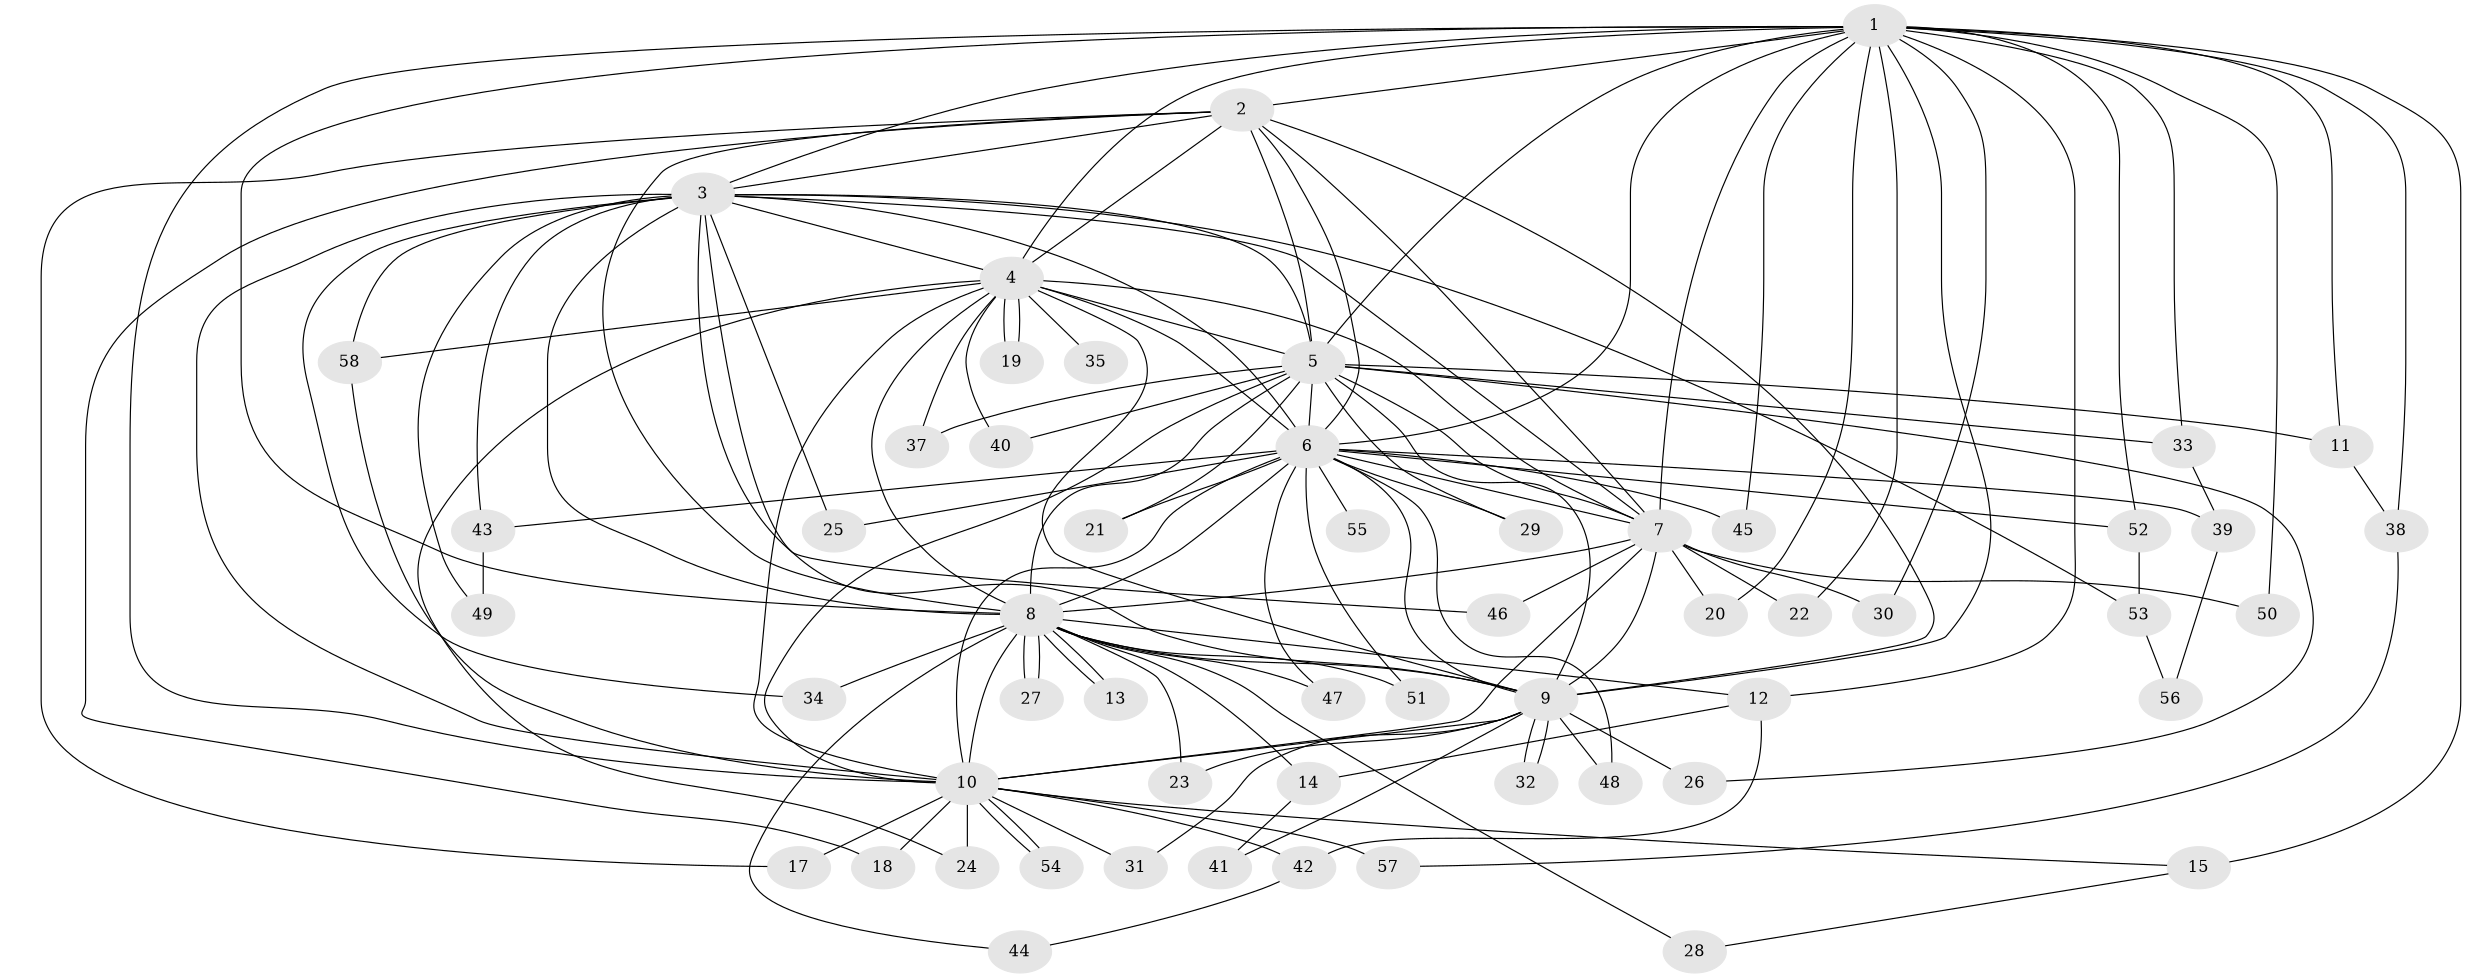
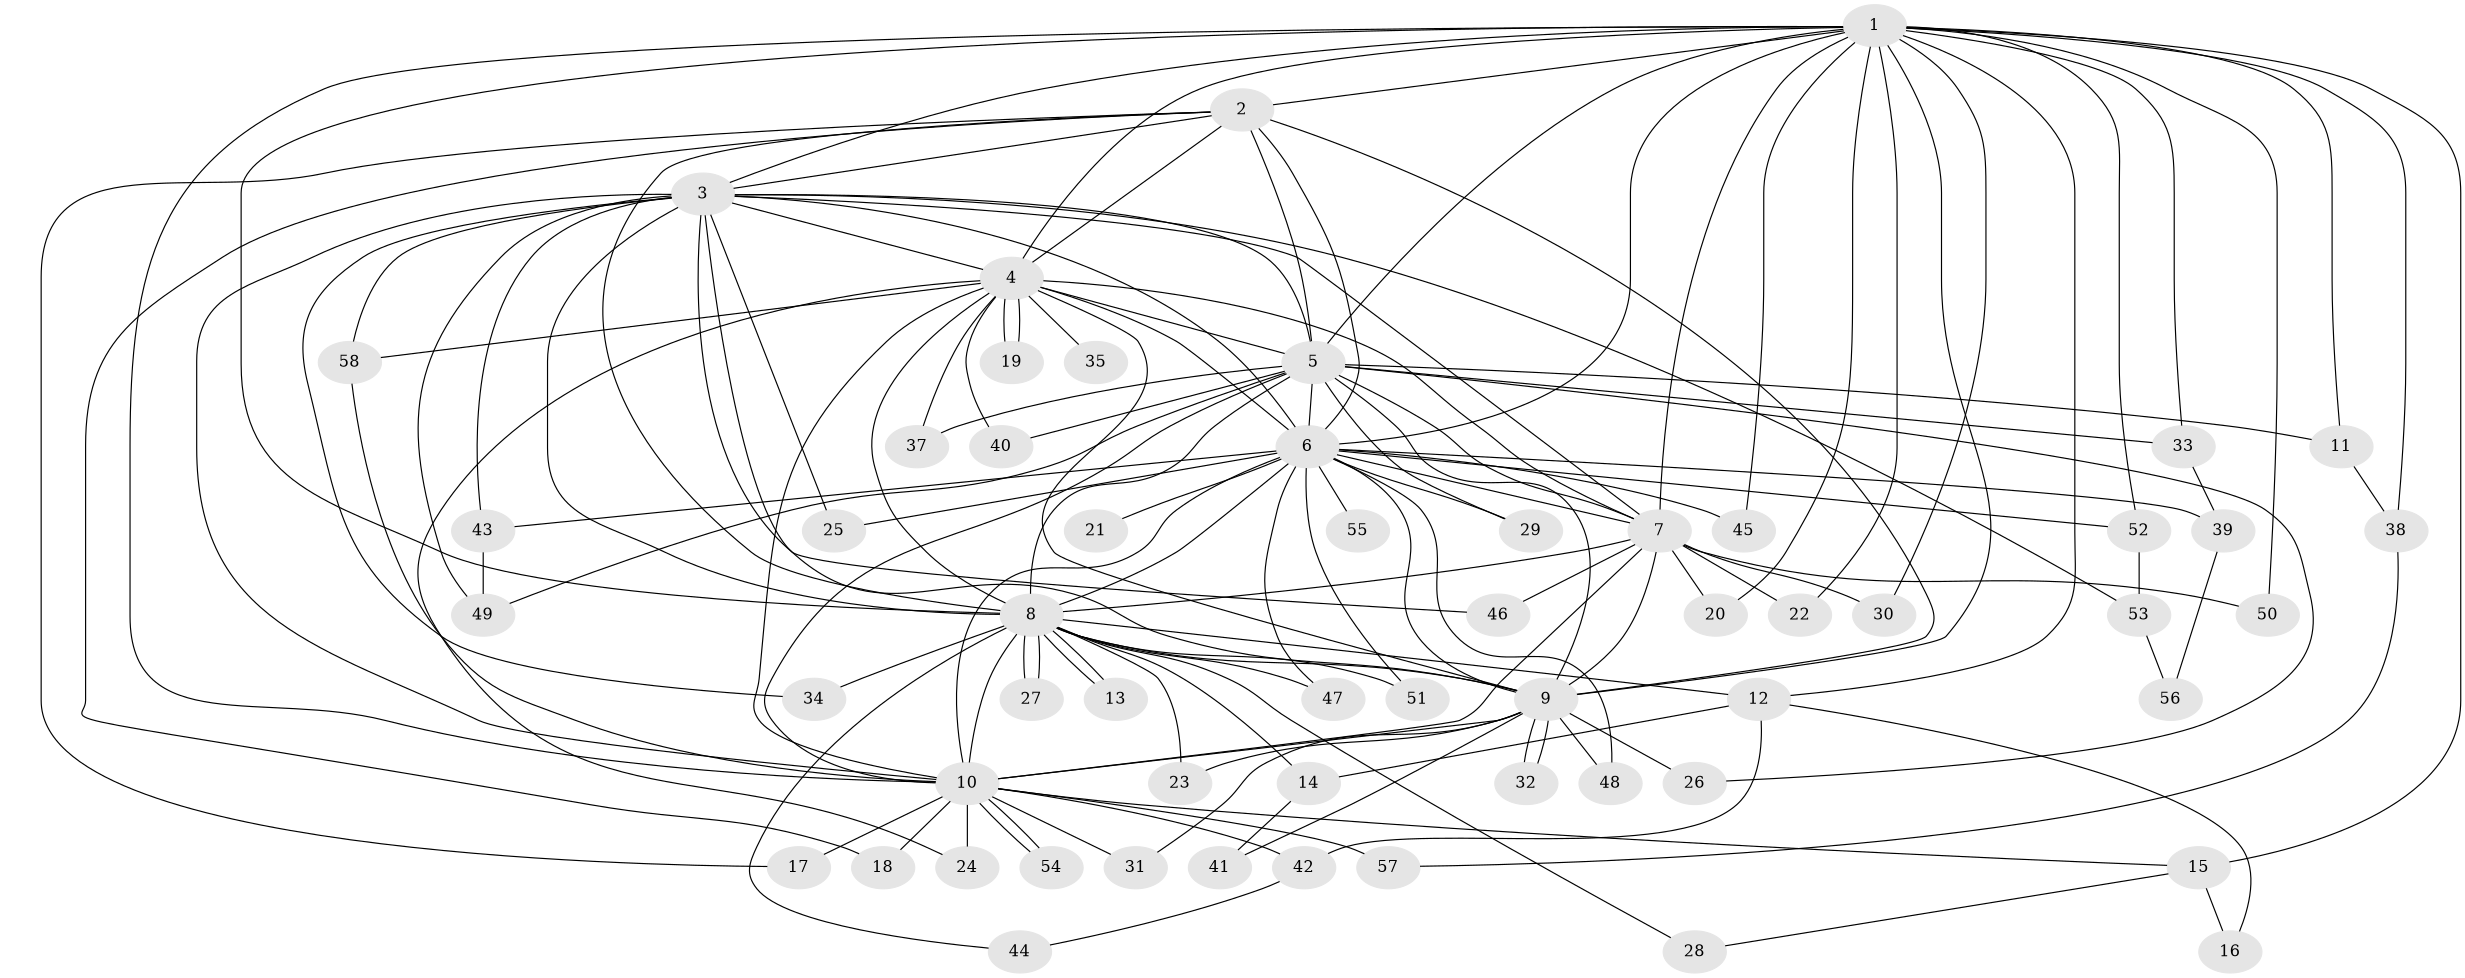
(1461, 312) -> none
(1207, 473) -> (799, 508)
none -> (2230, 952)
